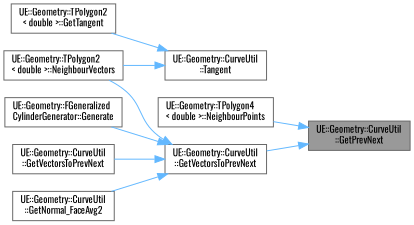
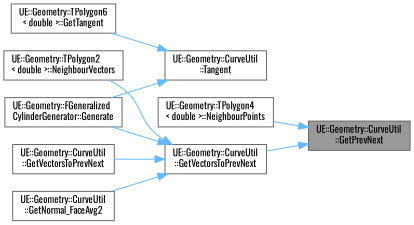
(63, 19) -> (63, 19)
(139, 65) -> (135, 90)
